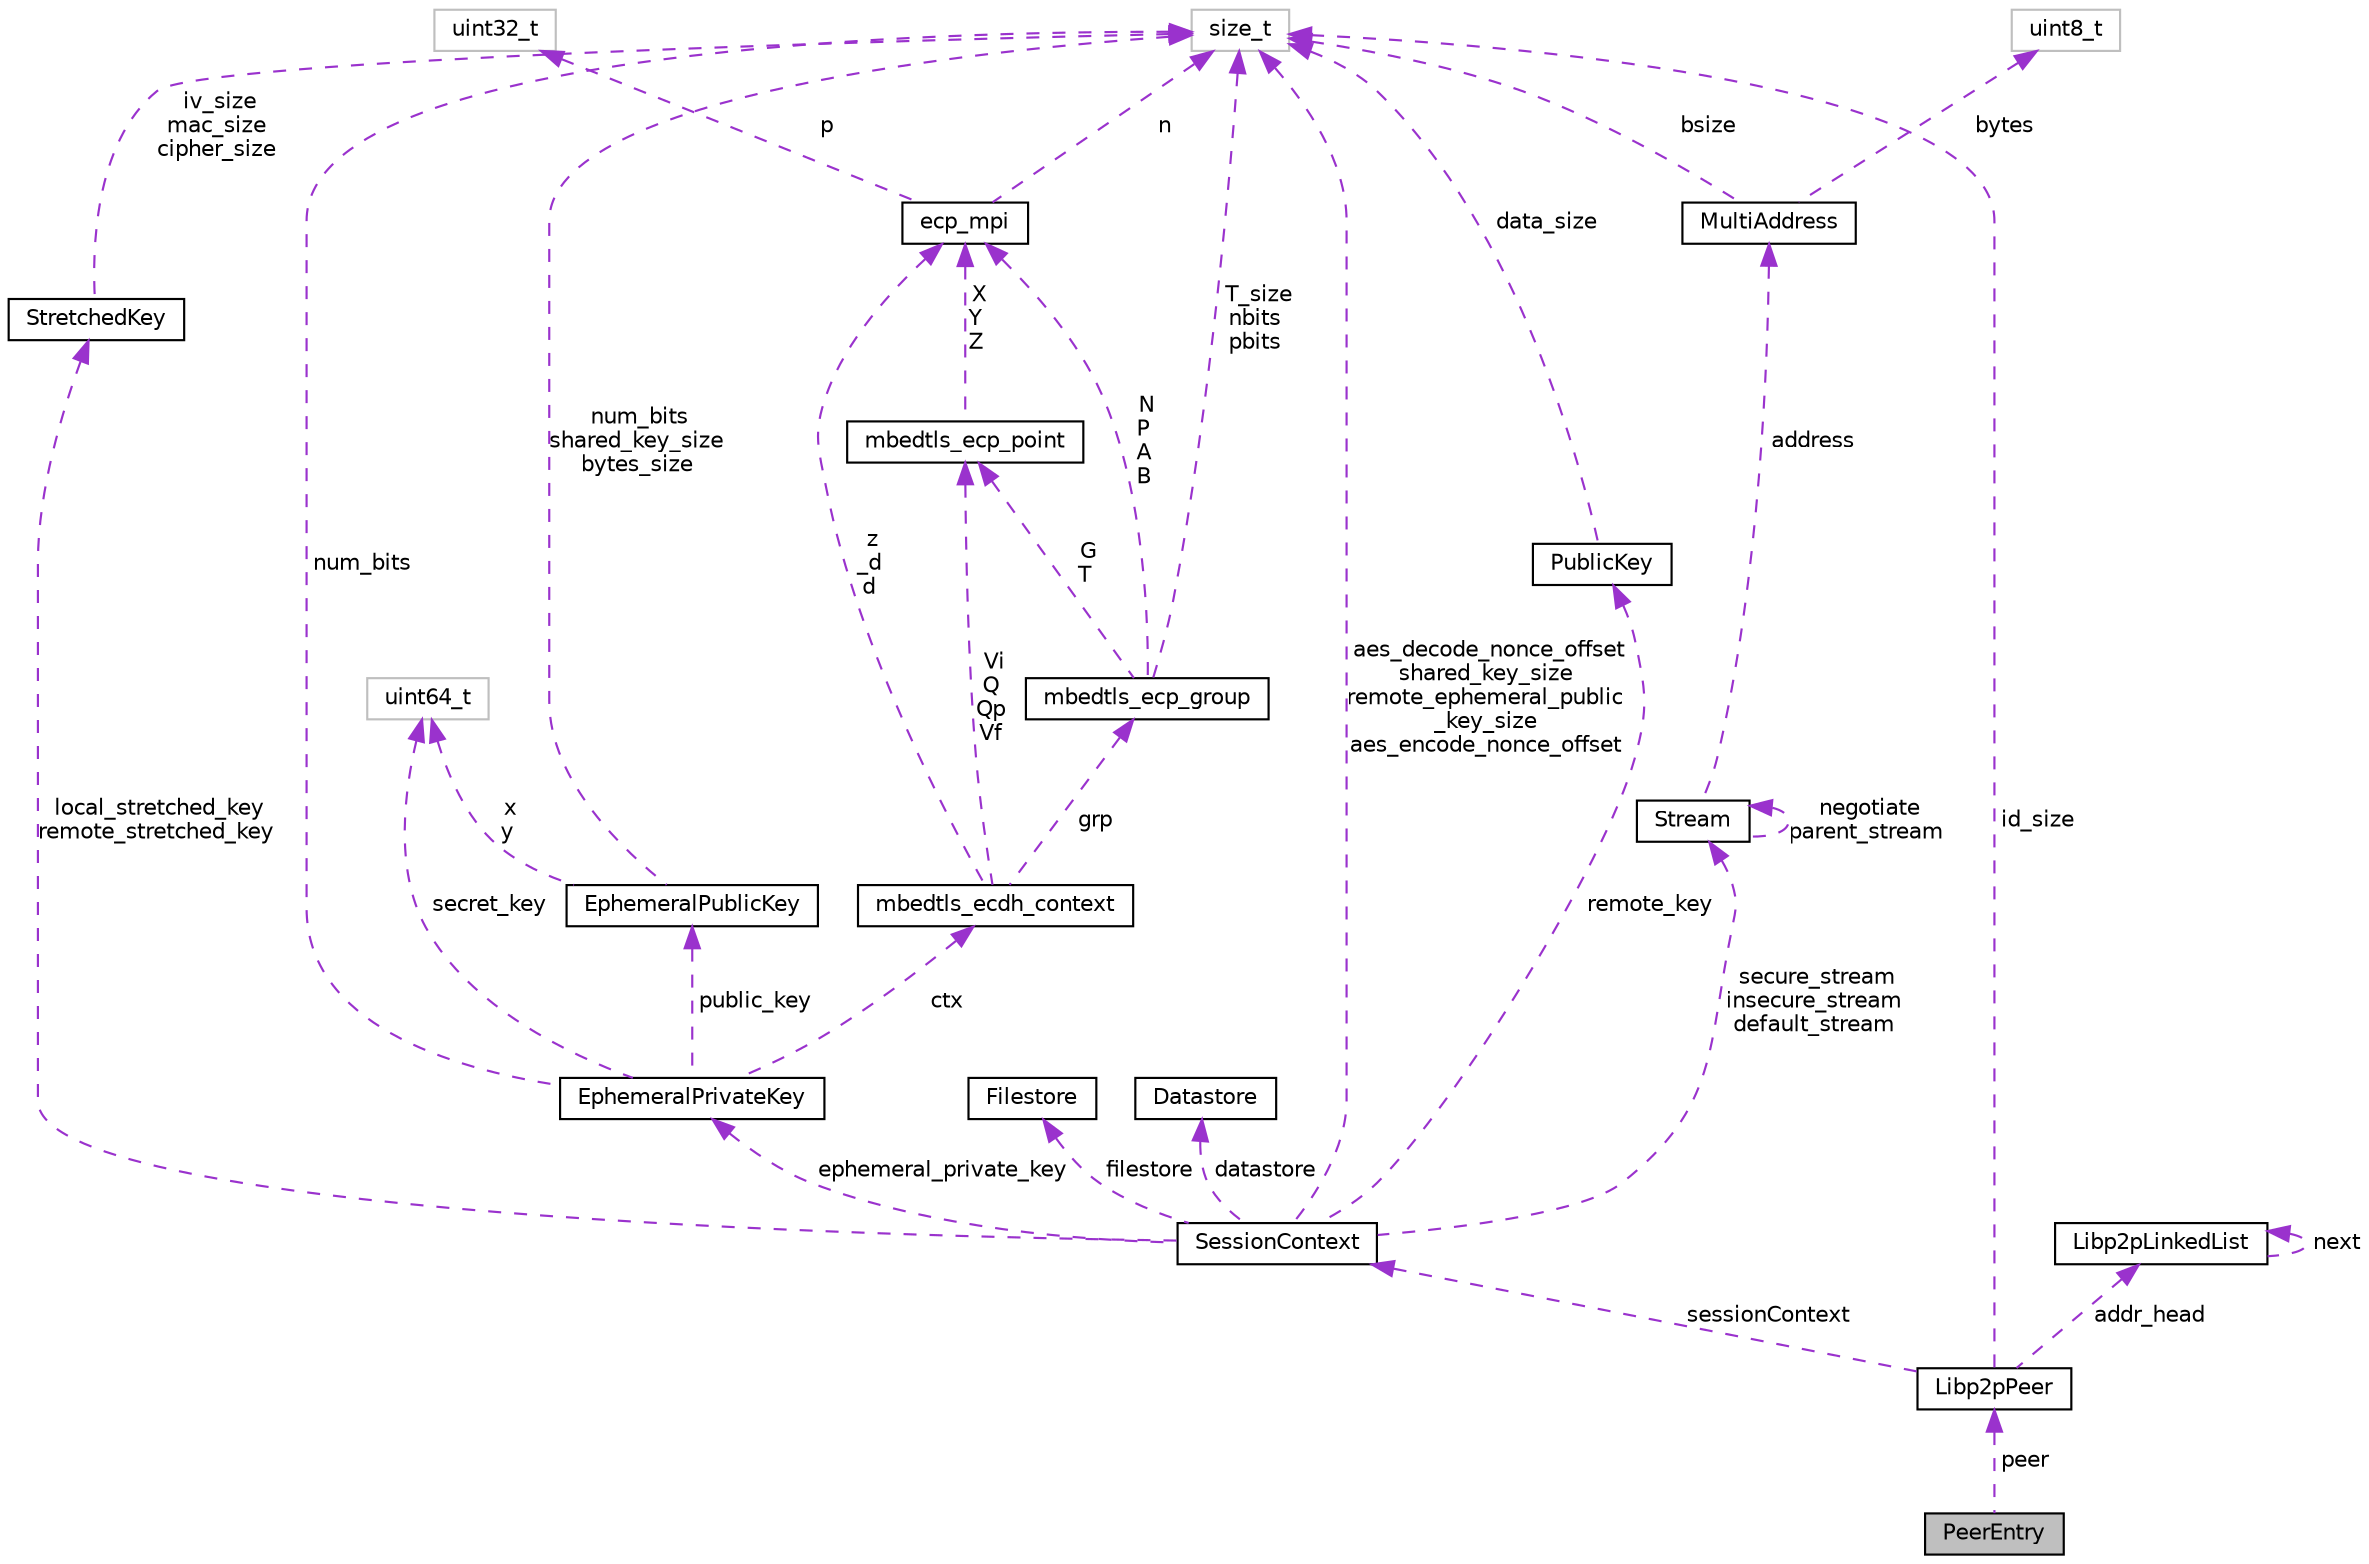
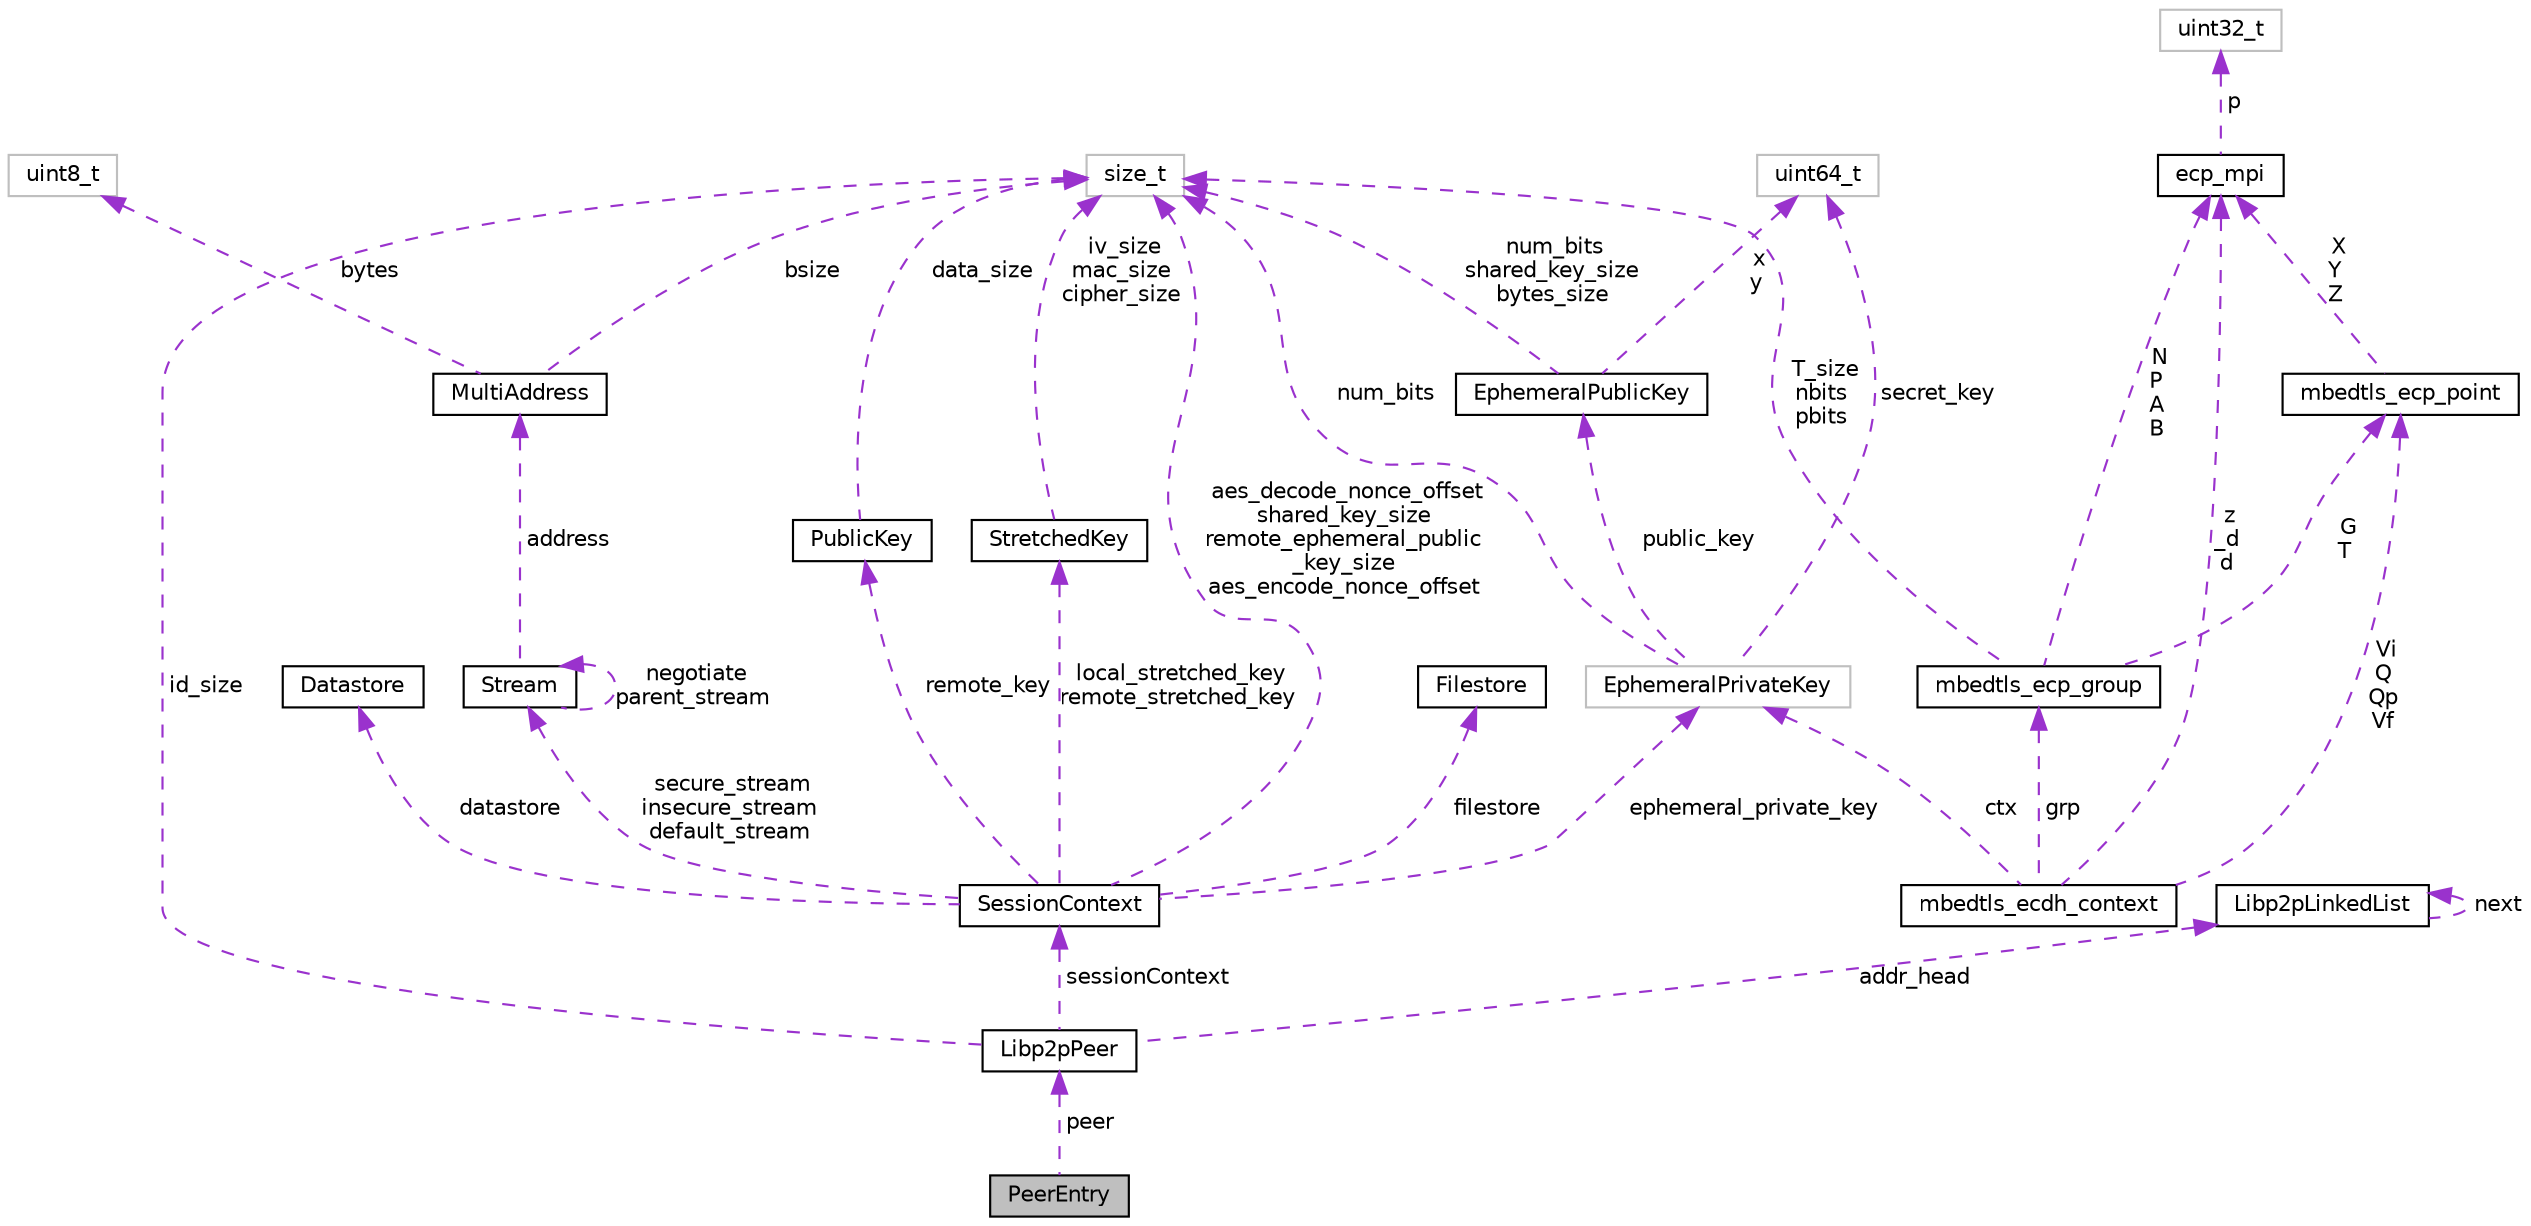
(1093, 133) -> none
(853, 1017) -> (1912, 788)
(692, 1098) -> (1718, 687)
